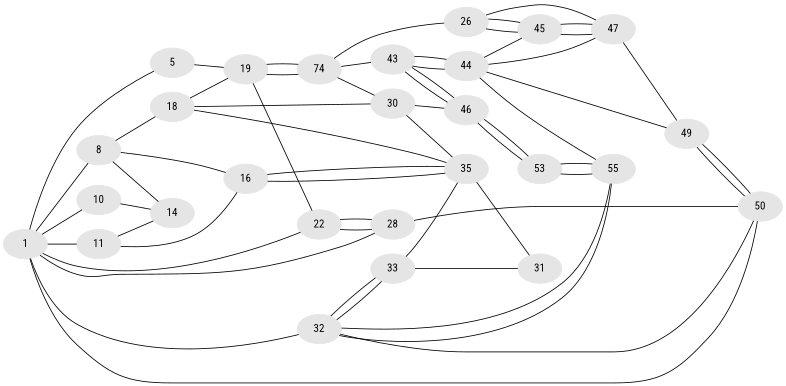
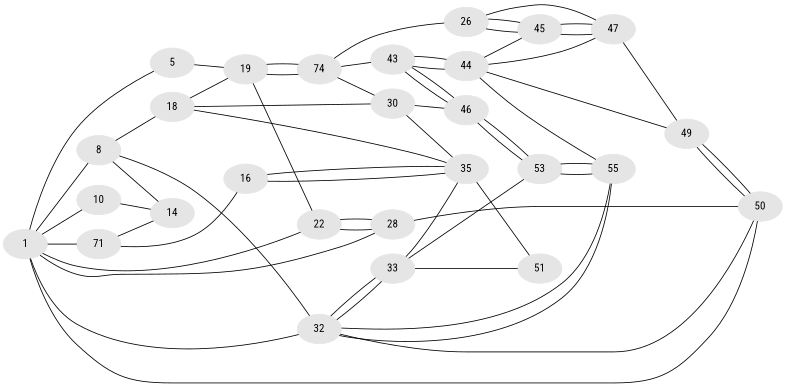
(174, 160) -> (228, 219)
none -> (466, 219)
(99, 244) -> (99, 244)
(540, 269) -> (540, 269)
